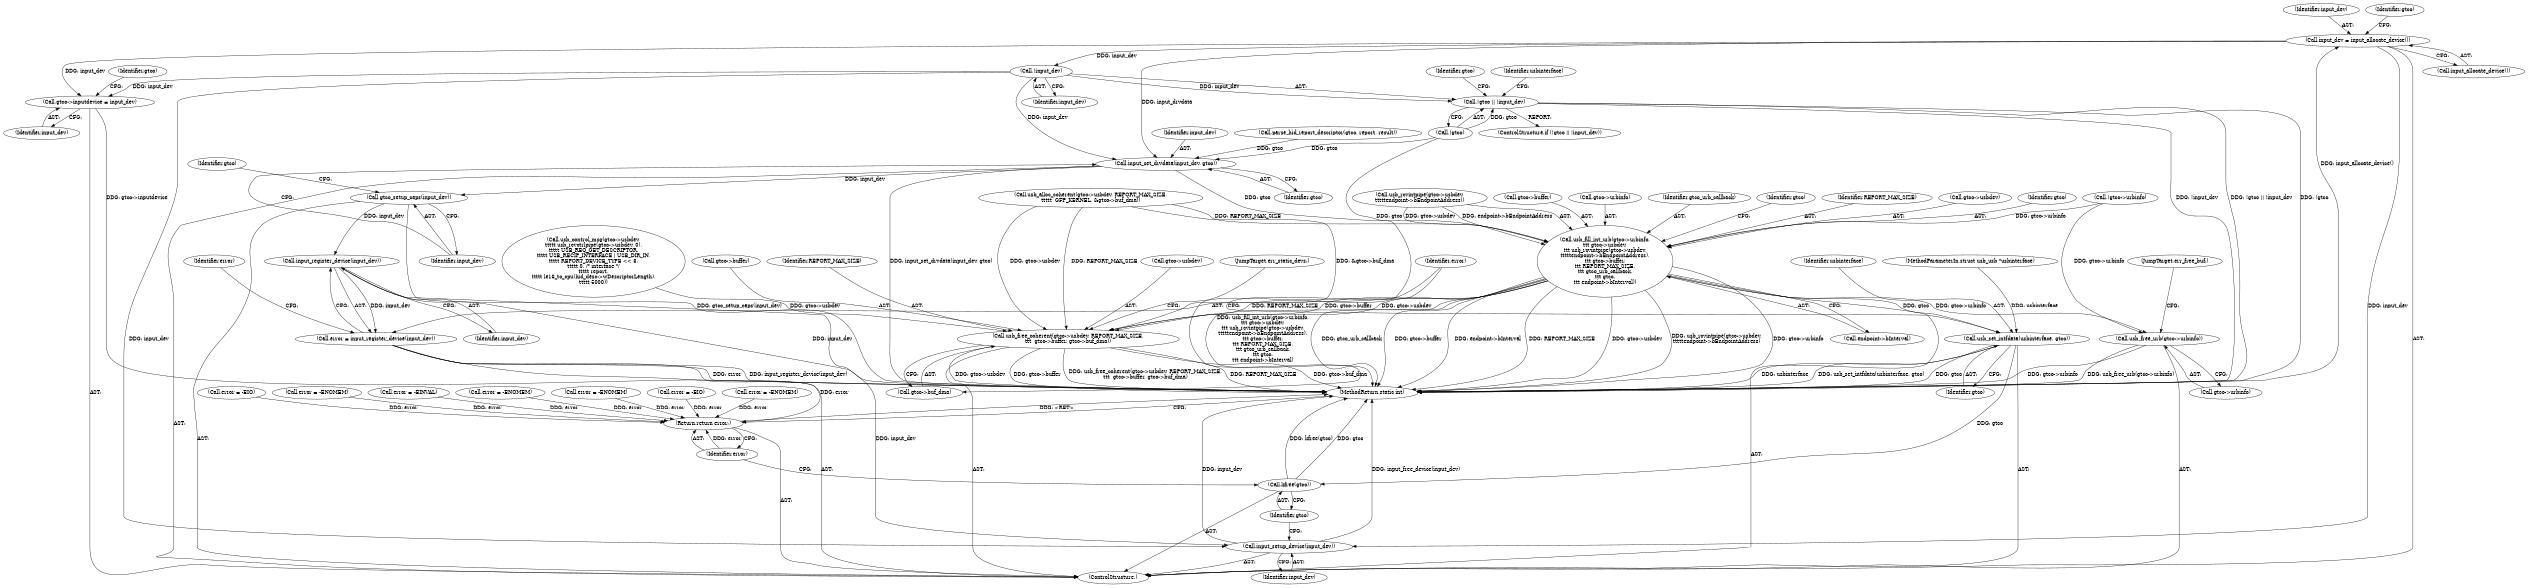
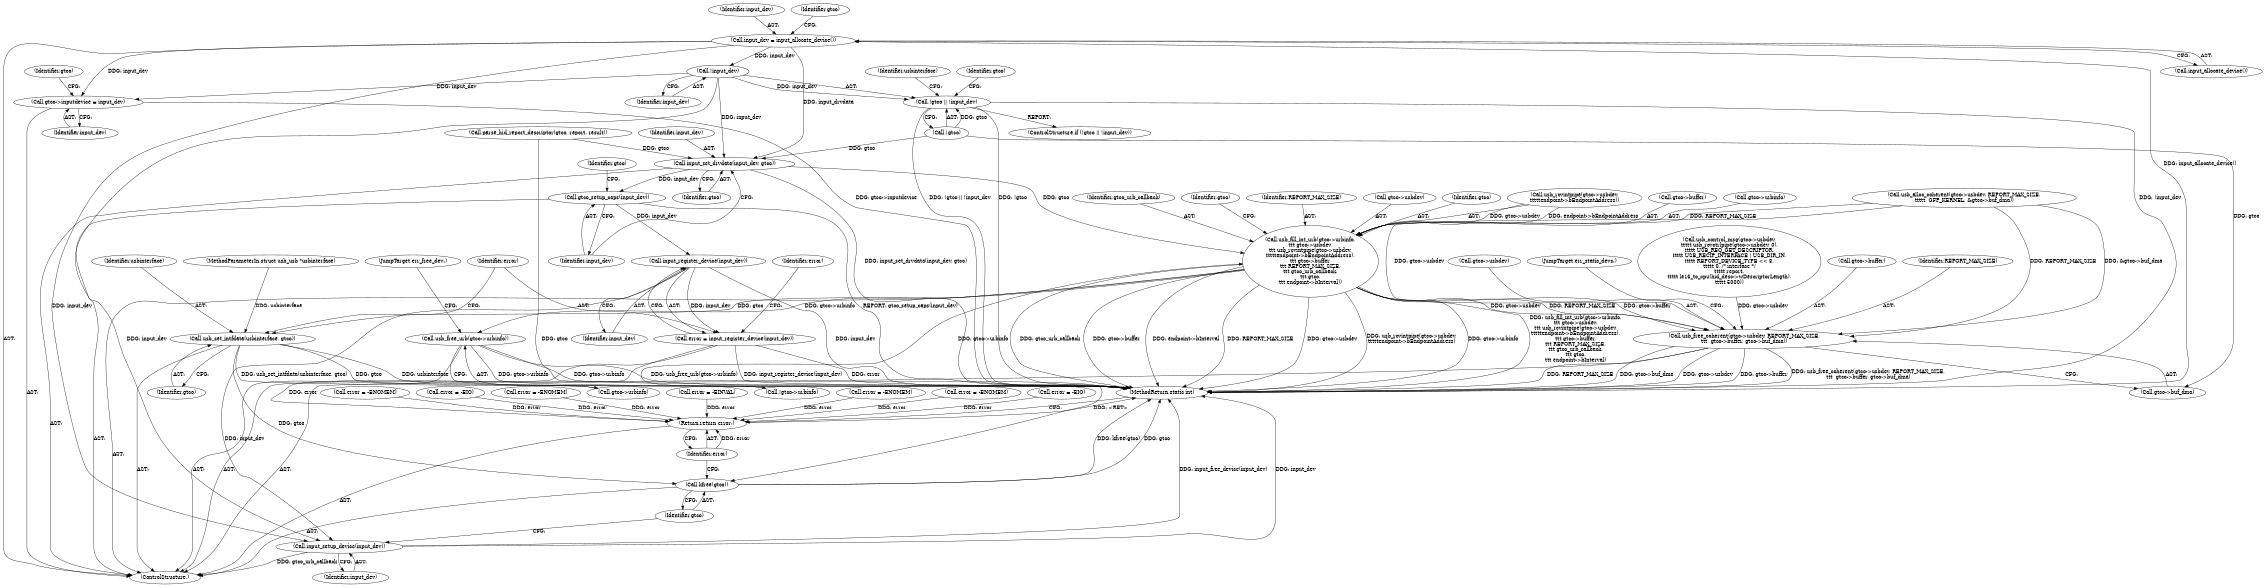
(2175, 261) -> (413, 261)
(2065, 280) -> (608, 385)
(739, 306) -> (911, 306)
(1877, 339) -> none
none -> (1017, 382)
(1251, 562) -> (307, 562)
